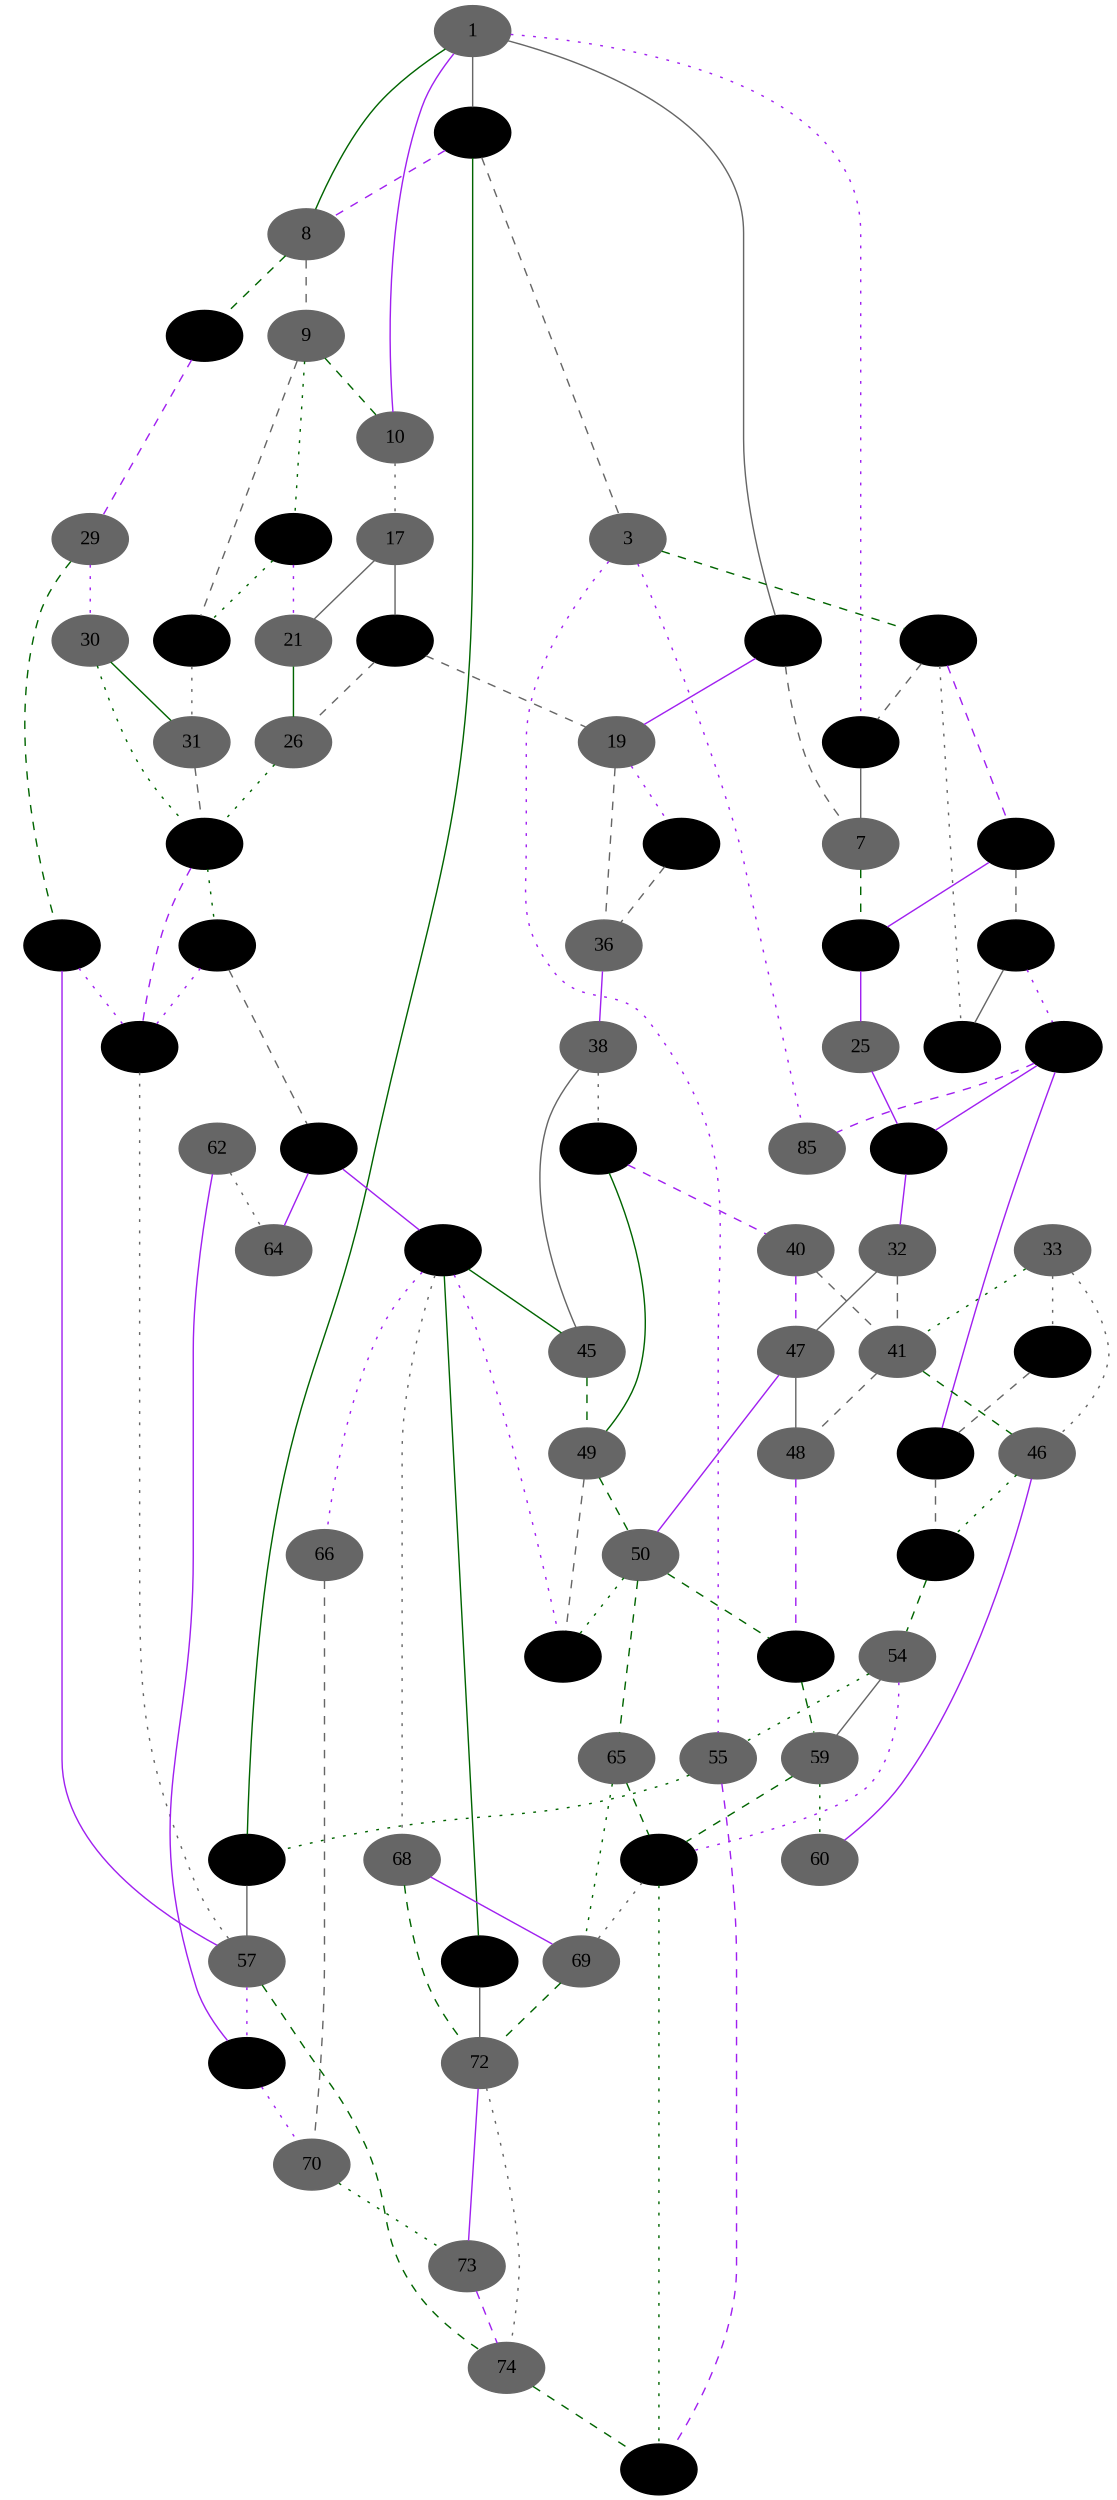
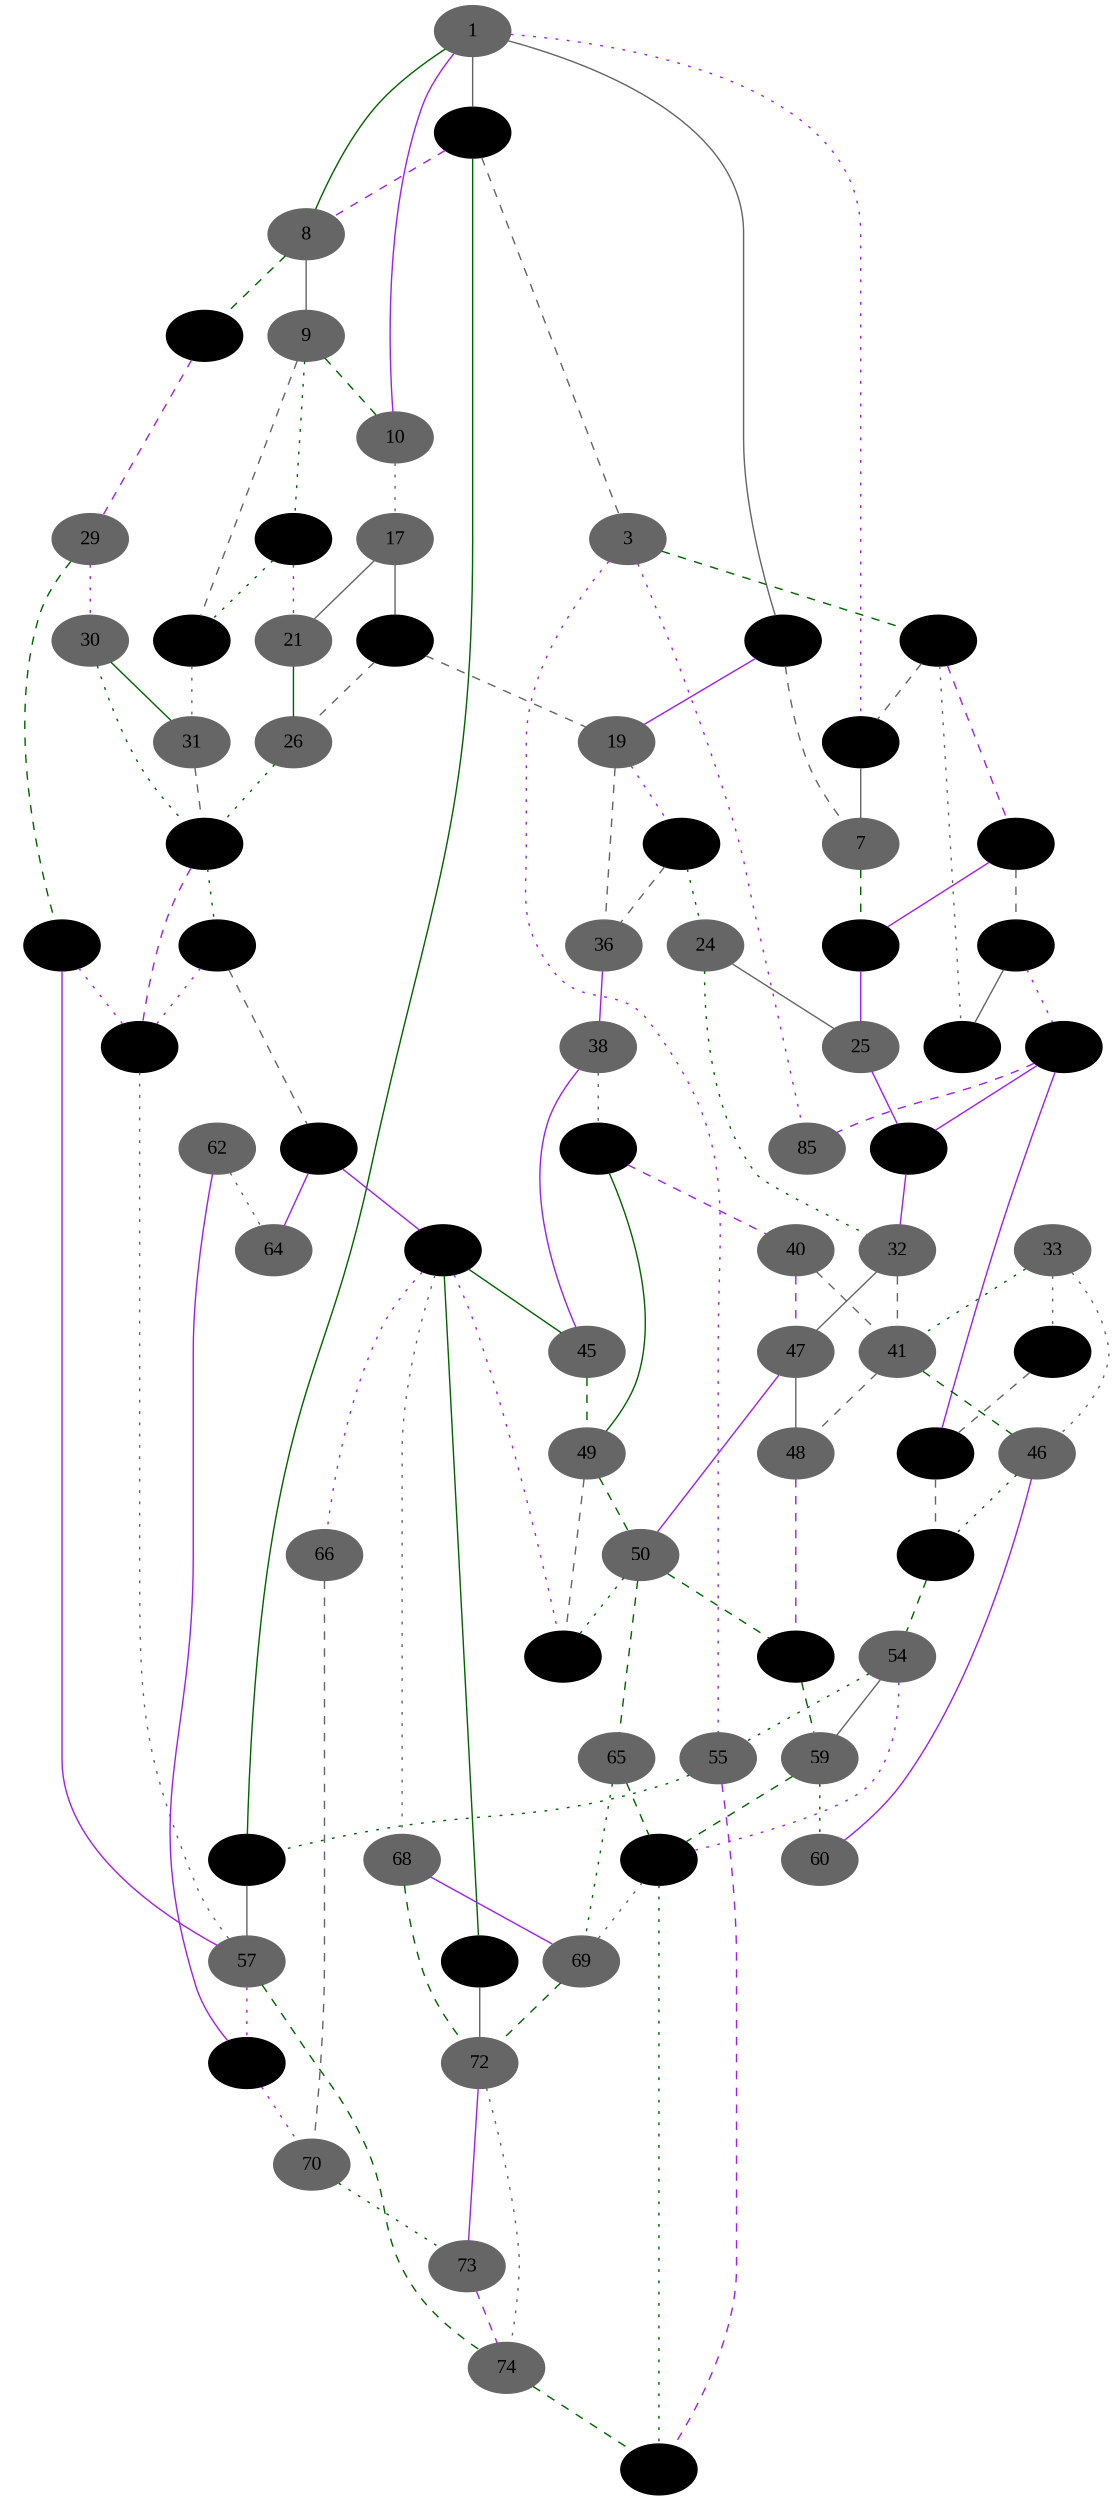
(306, 285) -> (306, 285)
none -> (705, 945)
(541, 1196) -> (541, 1196)
